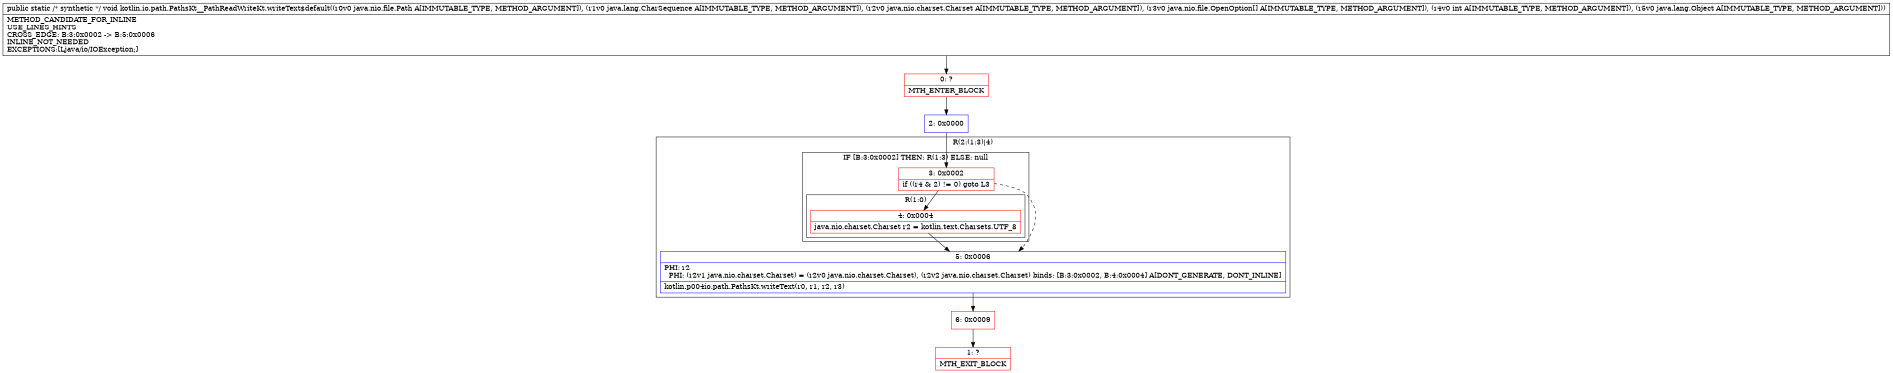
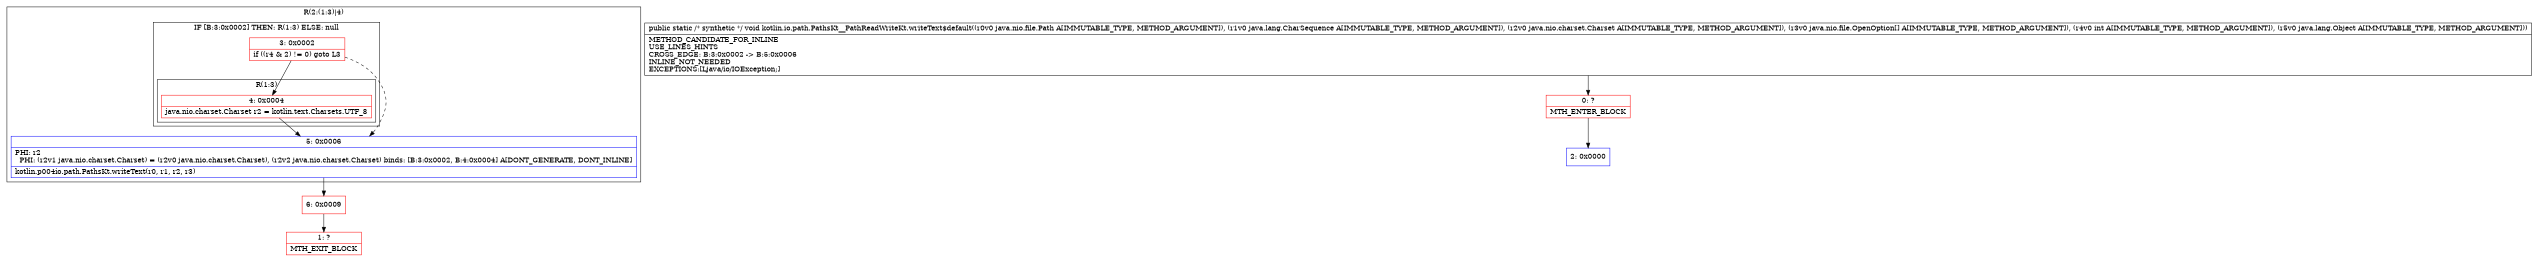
(946, 148) -> none
(916, 200) -> (267, 85)
